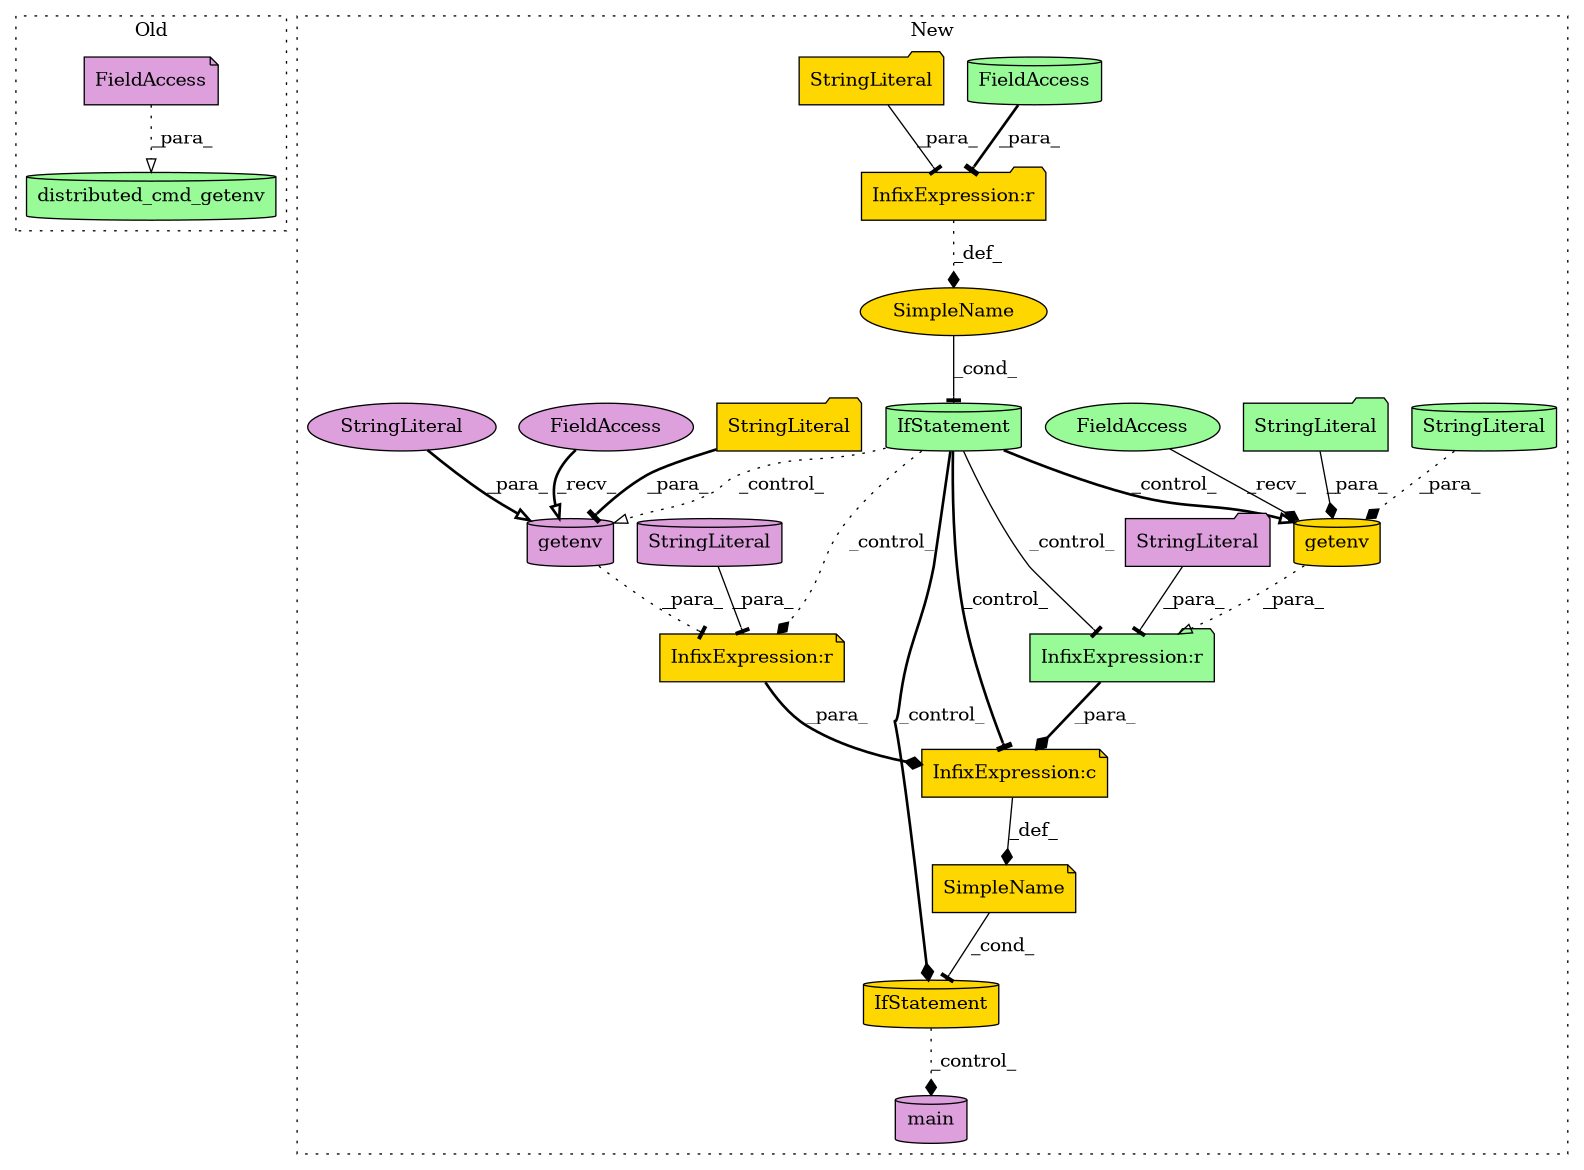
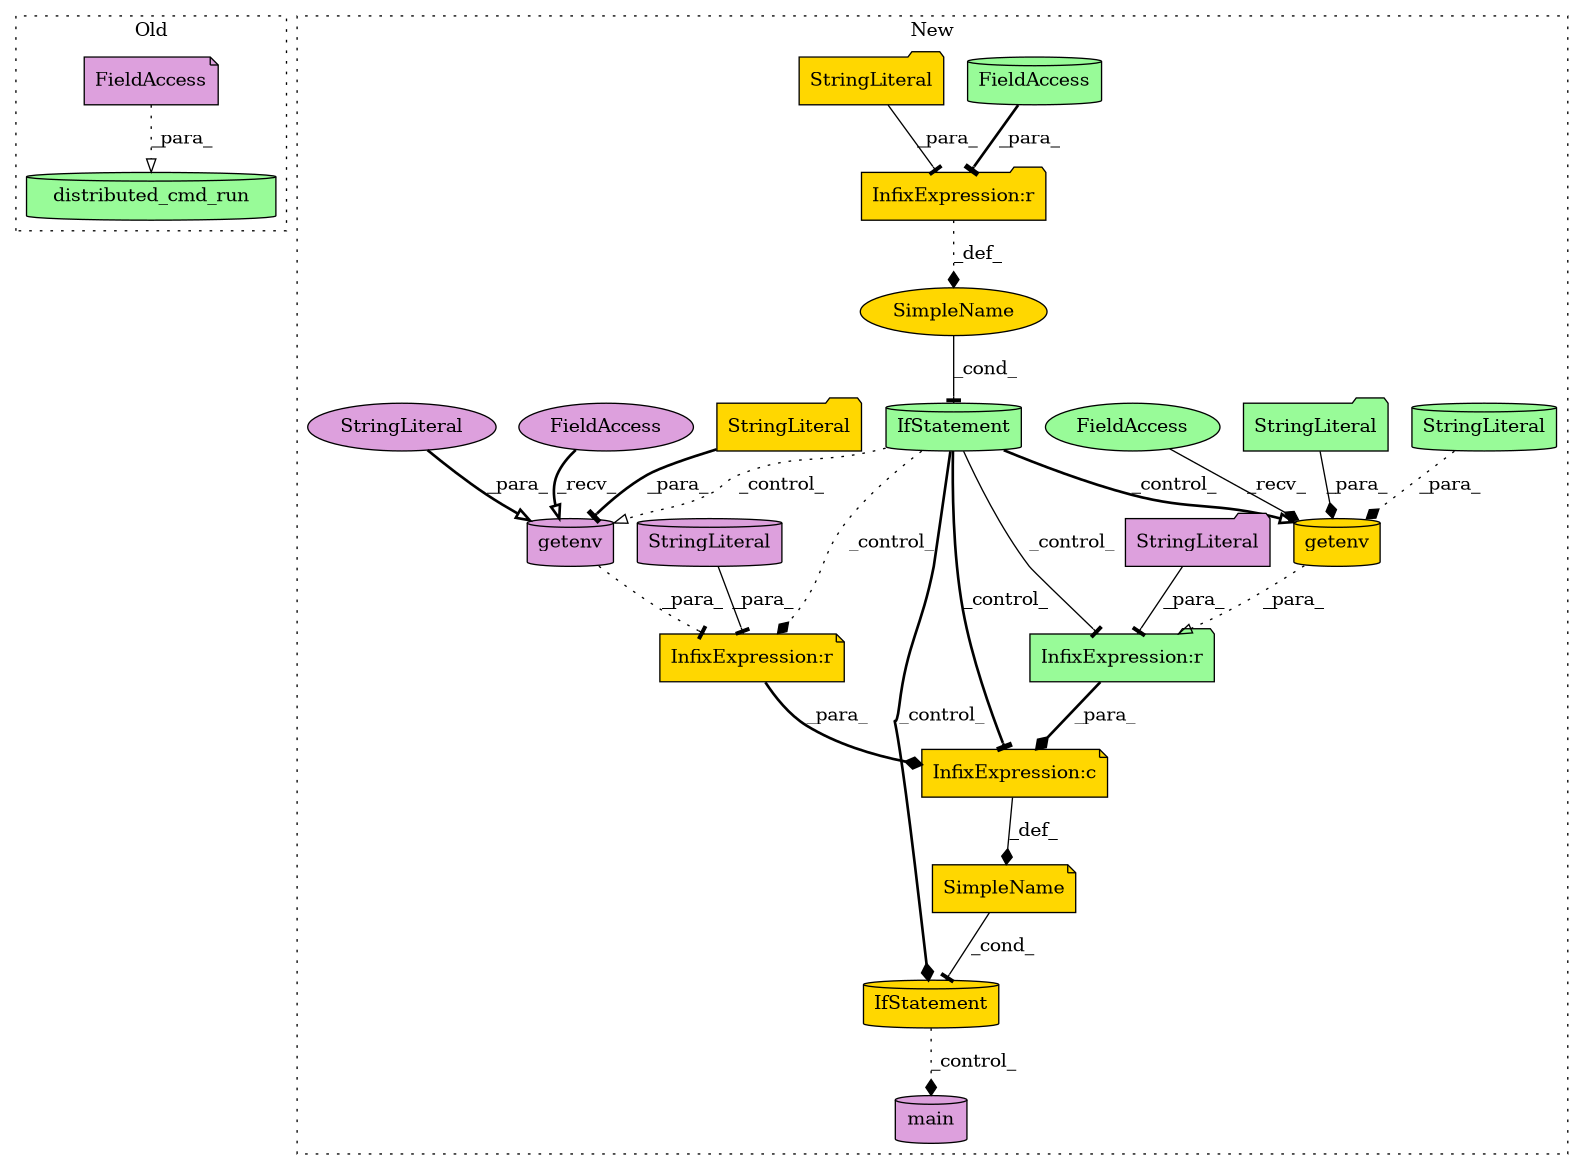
(151, 196) -> (151, 196)
